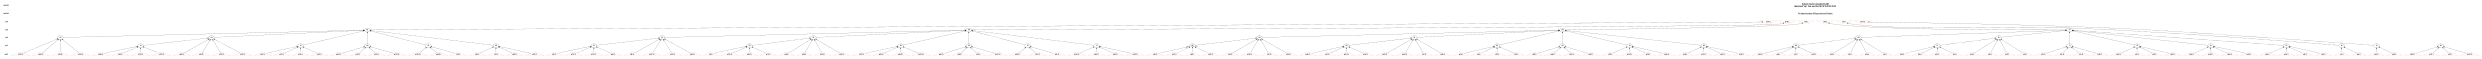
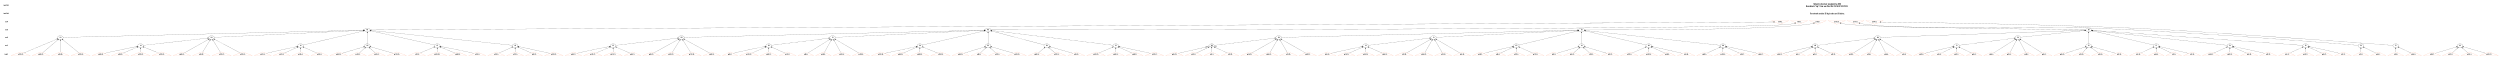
none -> (417, 54)
